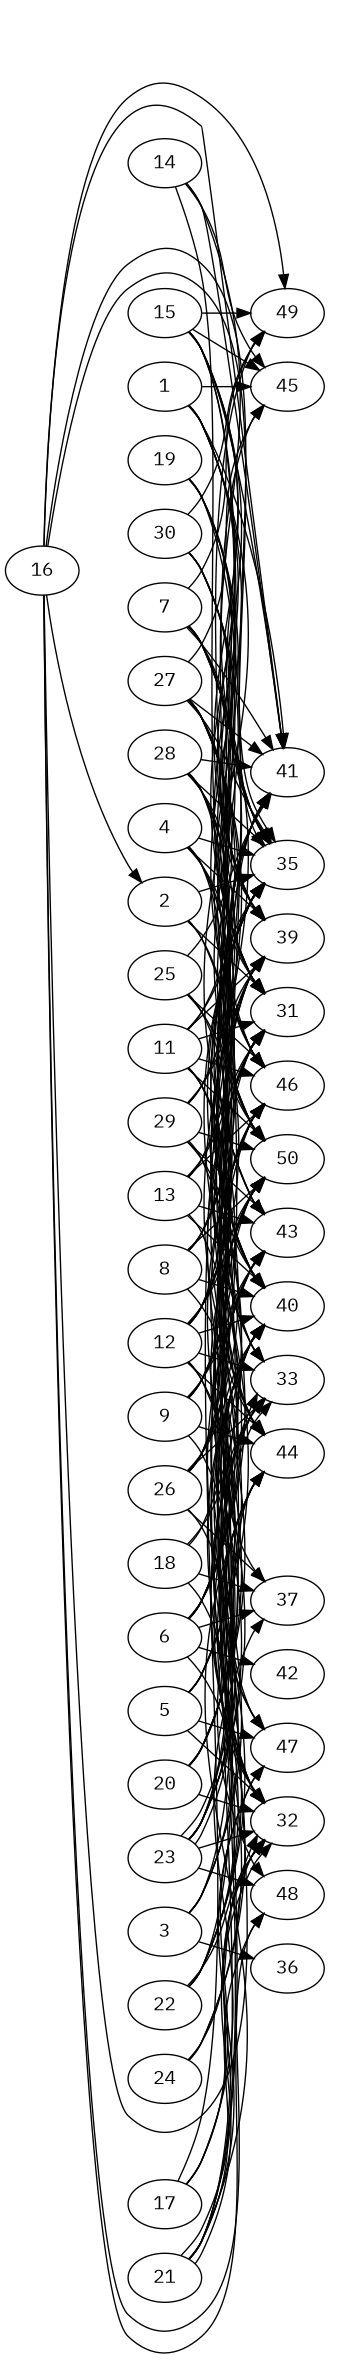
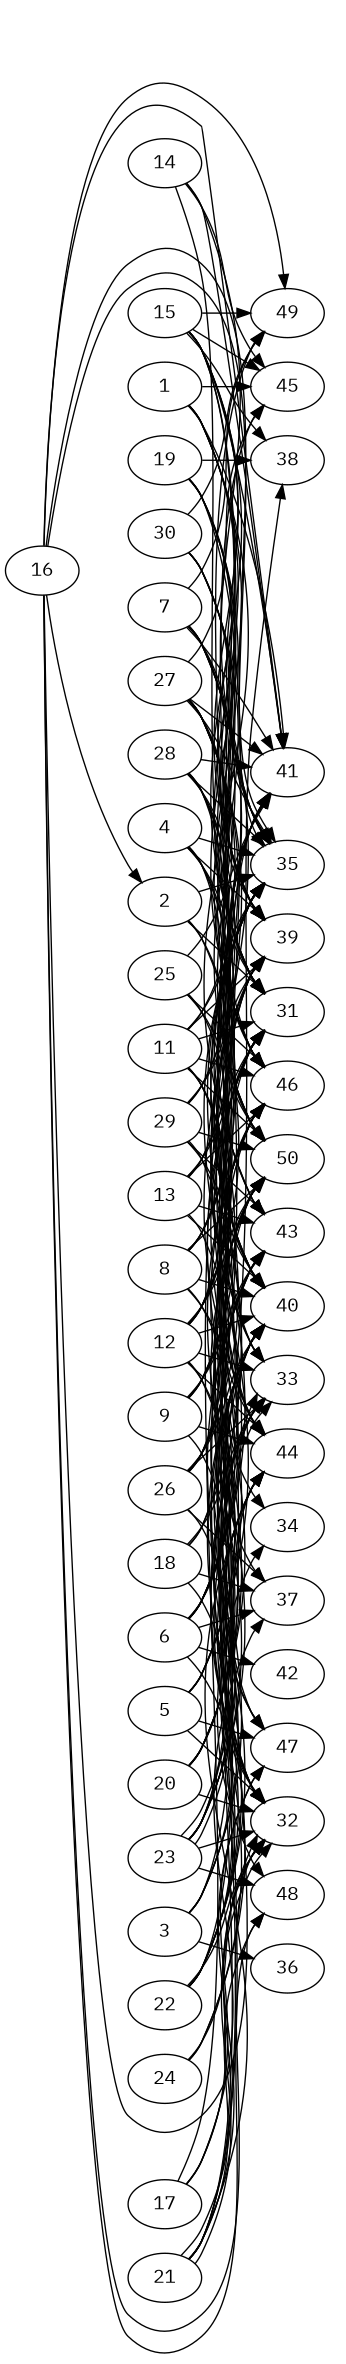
none -> (287, 460)
none -> (287, 1527)
